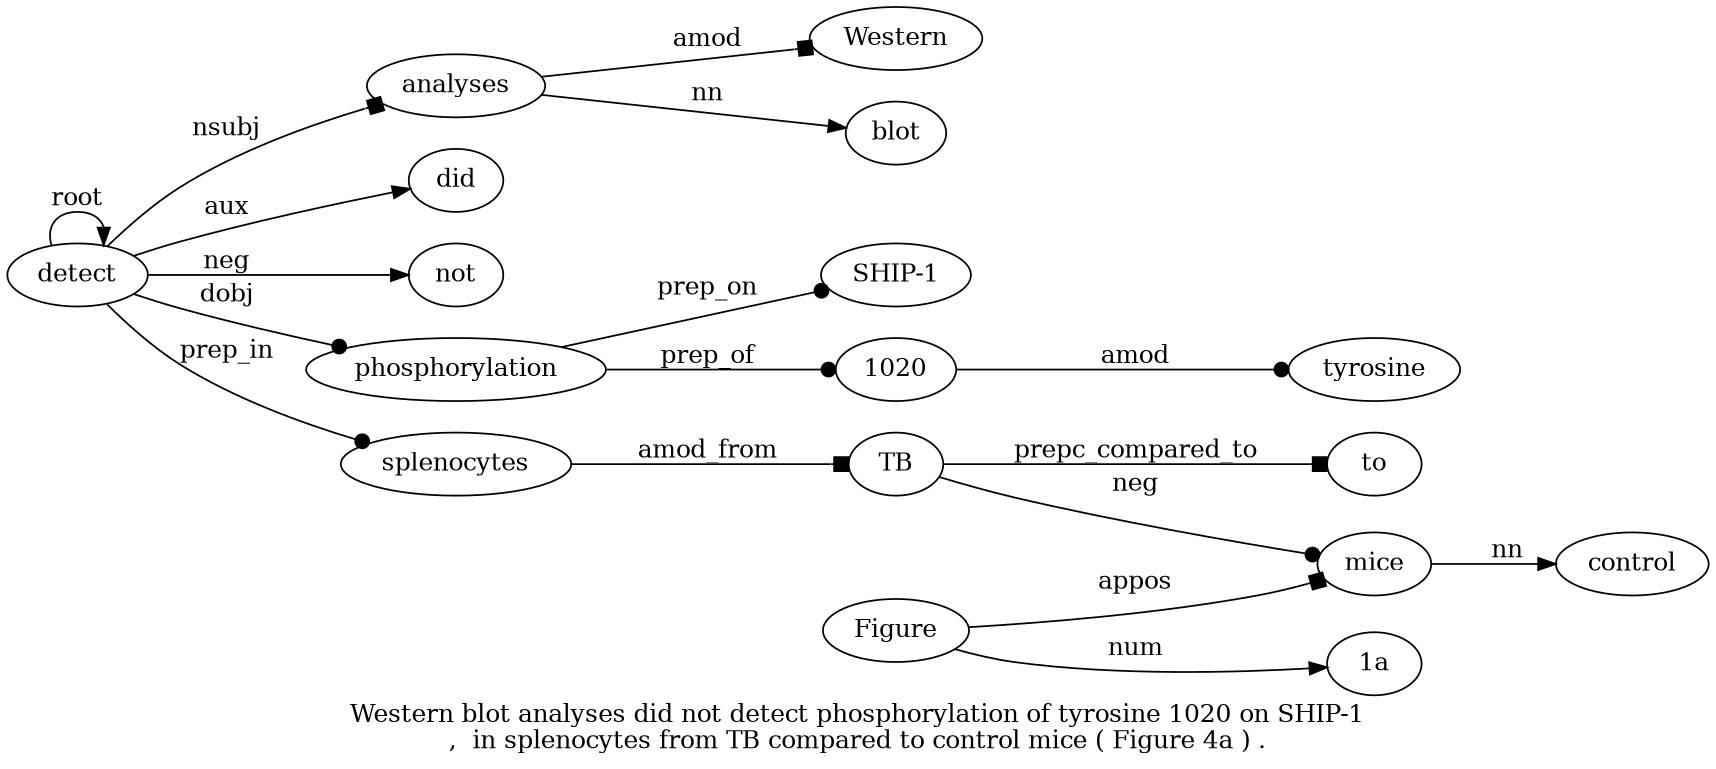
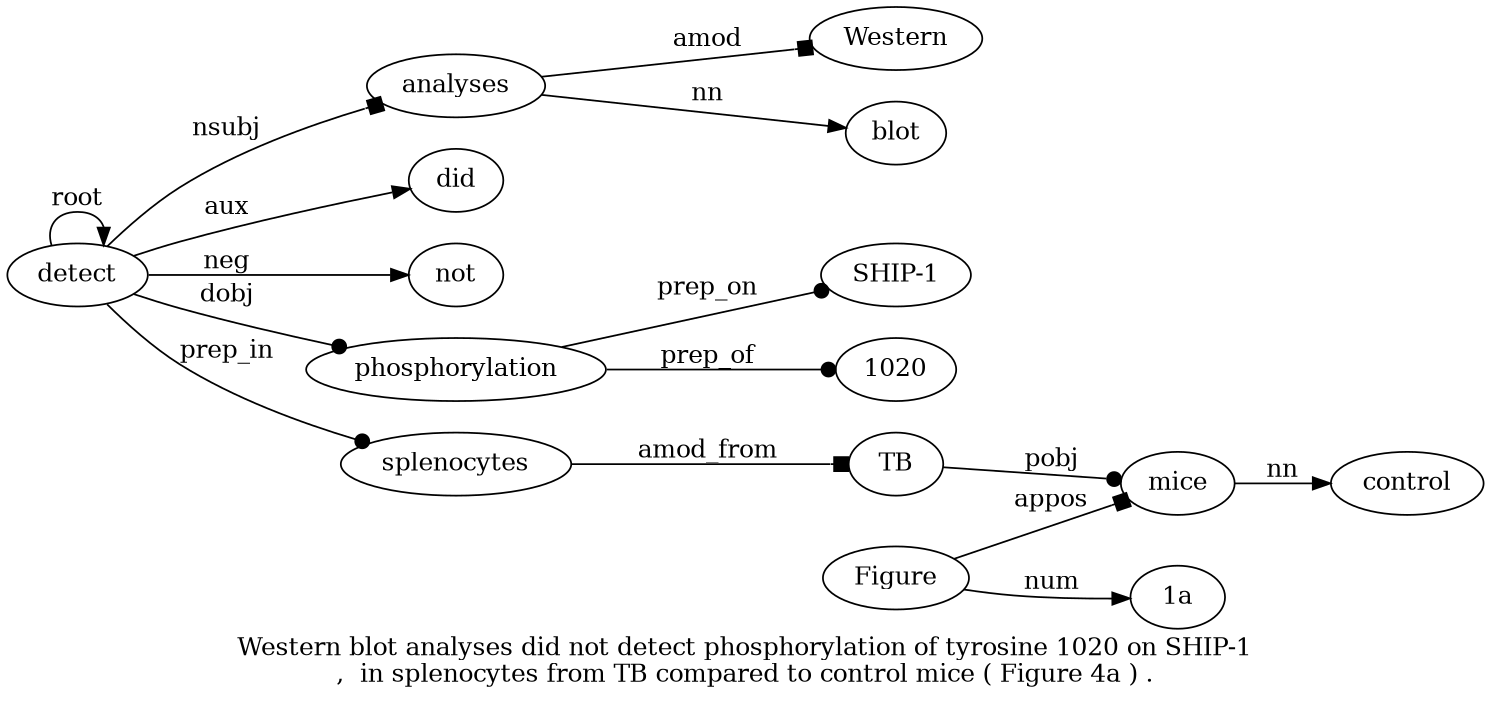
(1374, 370) -> none
(1374, 464) -> none
(1136, 484) -> (1052, 460)
